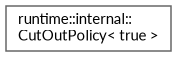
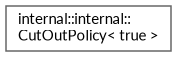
(88, 28) -> (88, 28)
